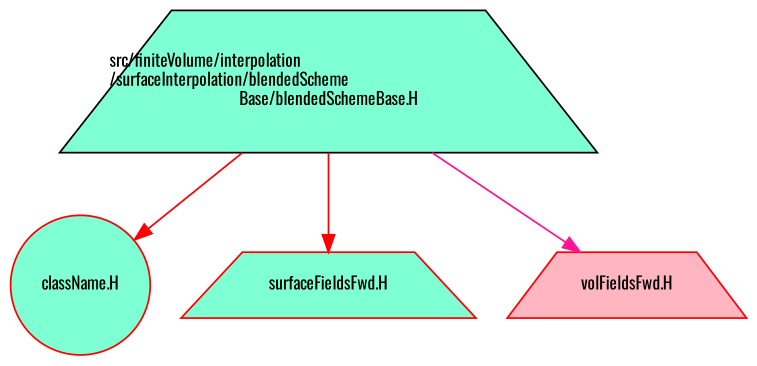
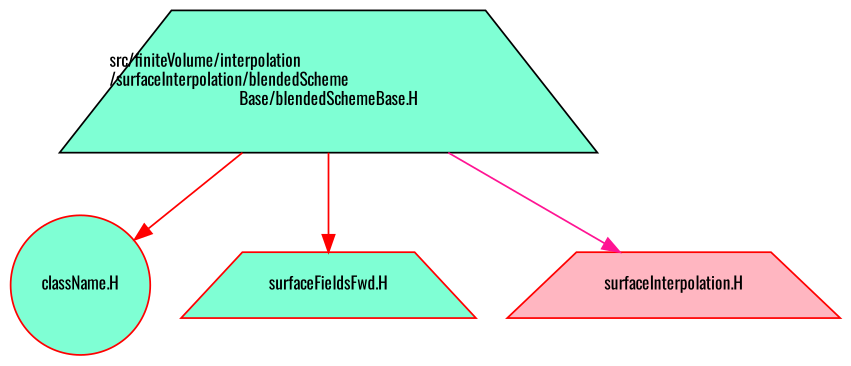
(627, 285) -> (674, 285)
